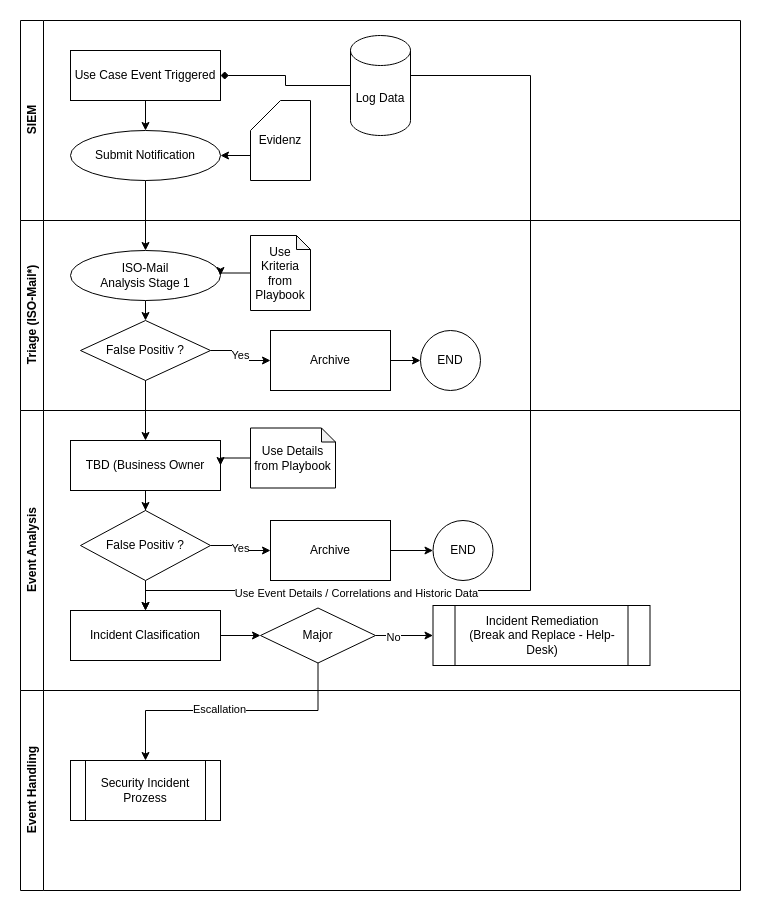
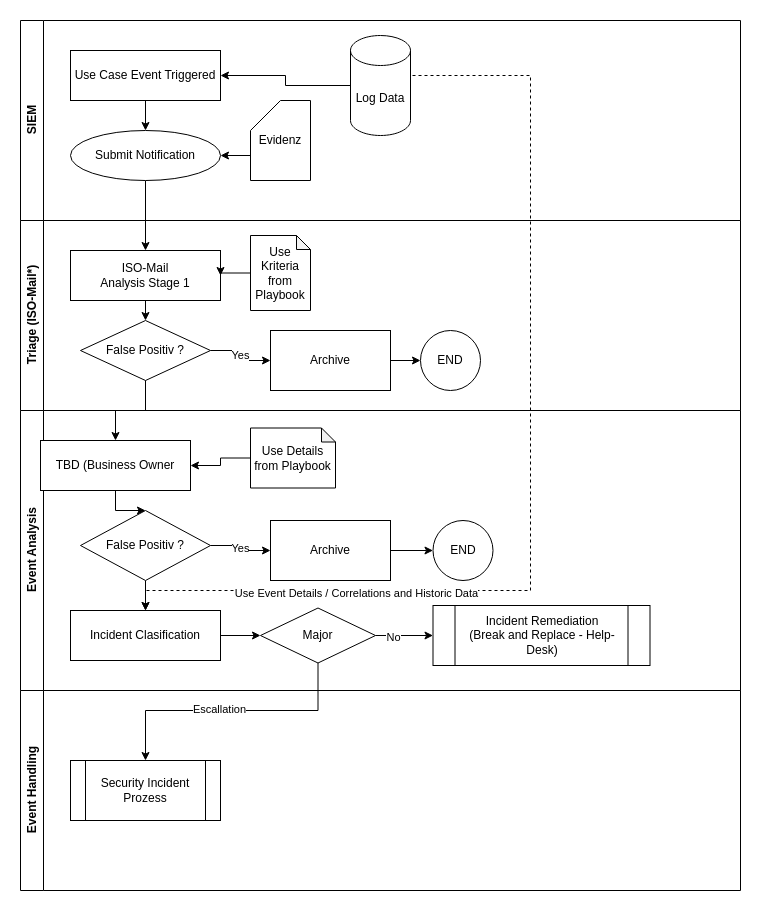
(229, 76) -> (229, 76)
(146, 276) -> (146, 276)
(531, 299) -> (531, 299)
(146, 466) -> (116, 466)
